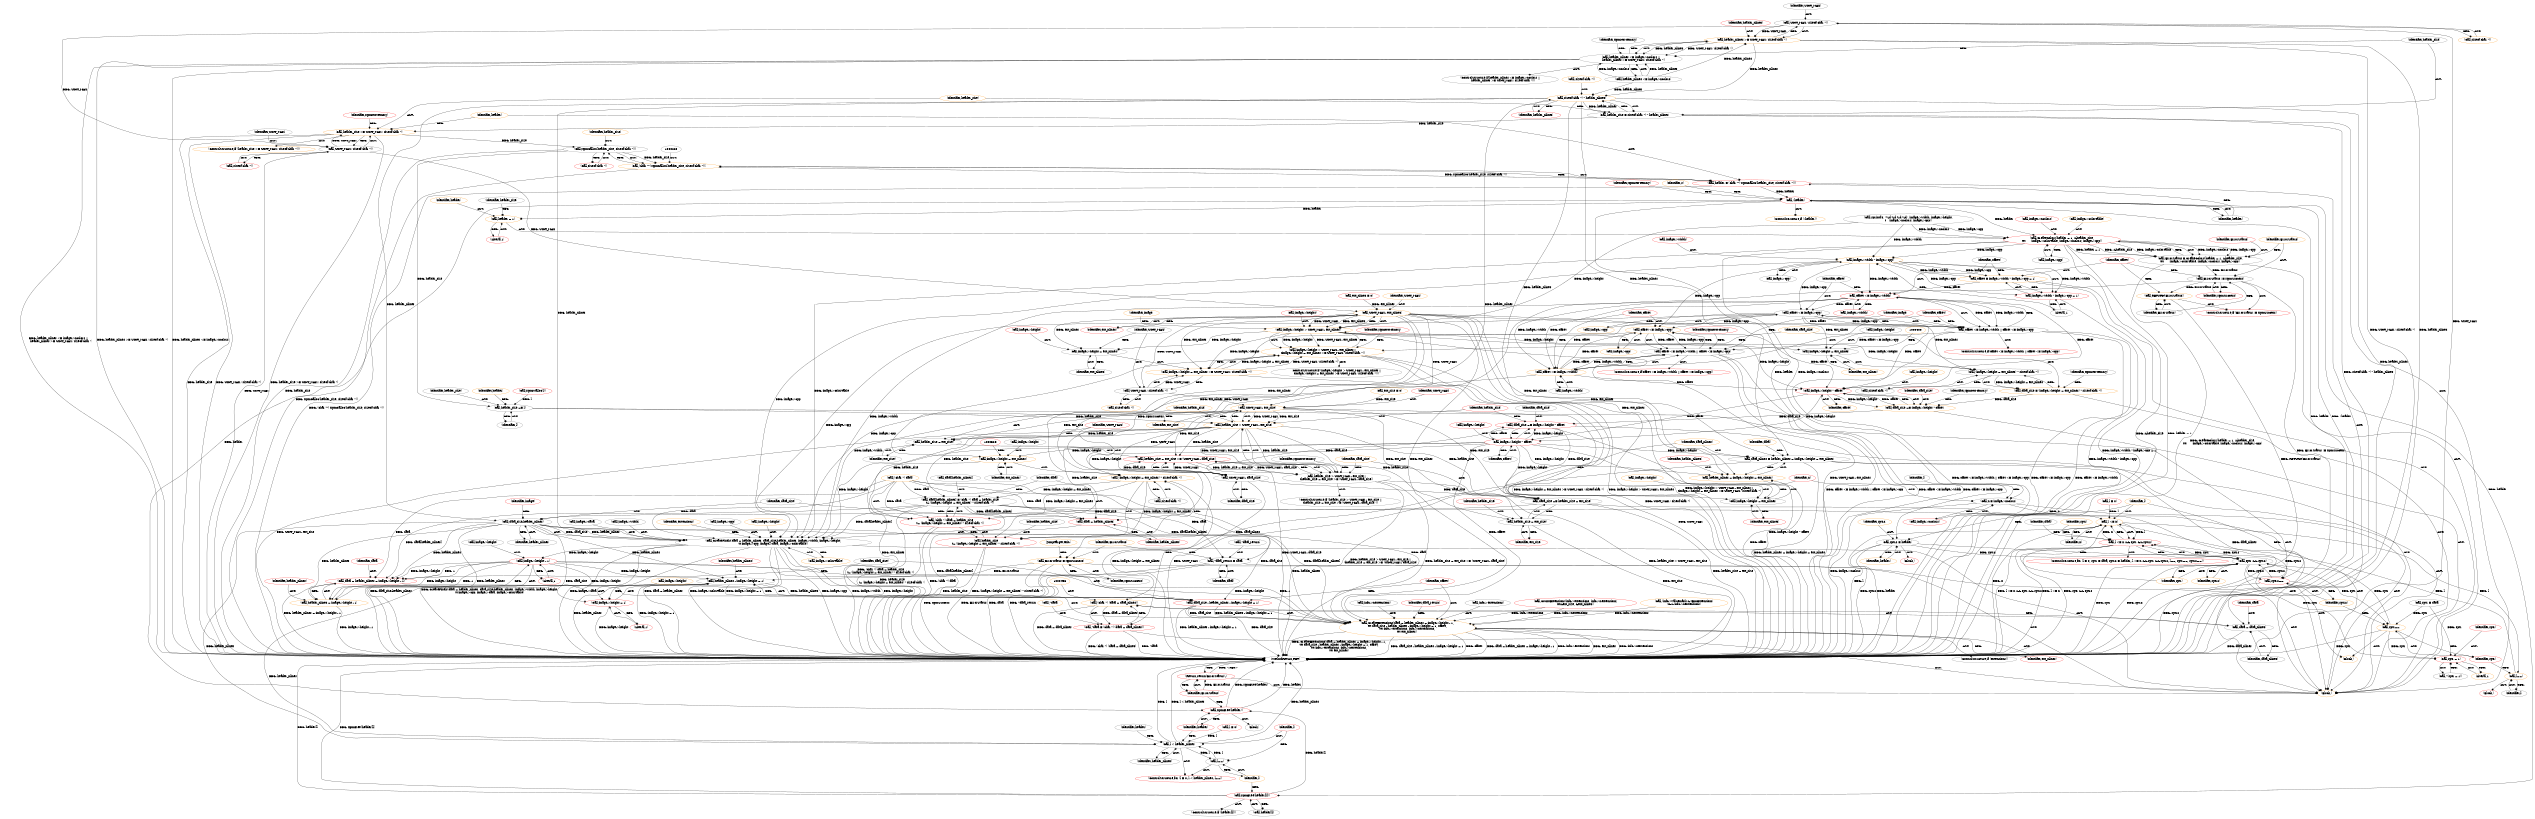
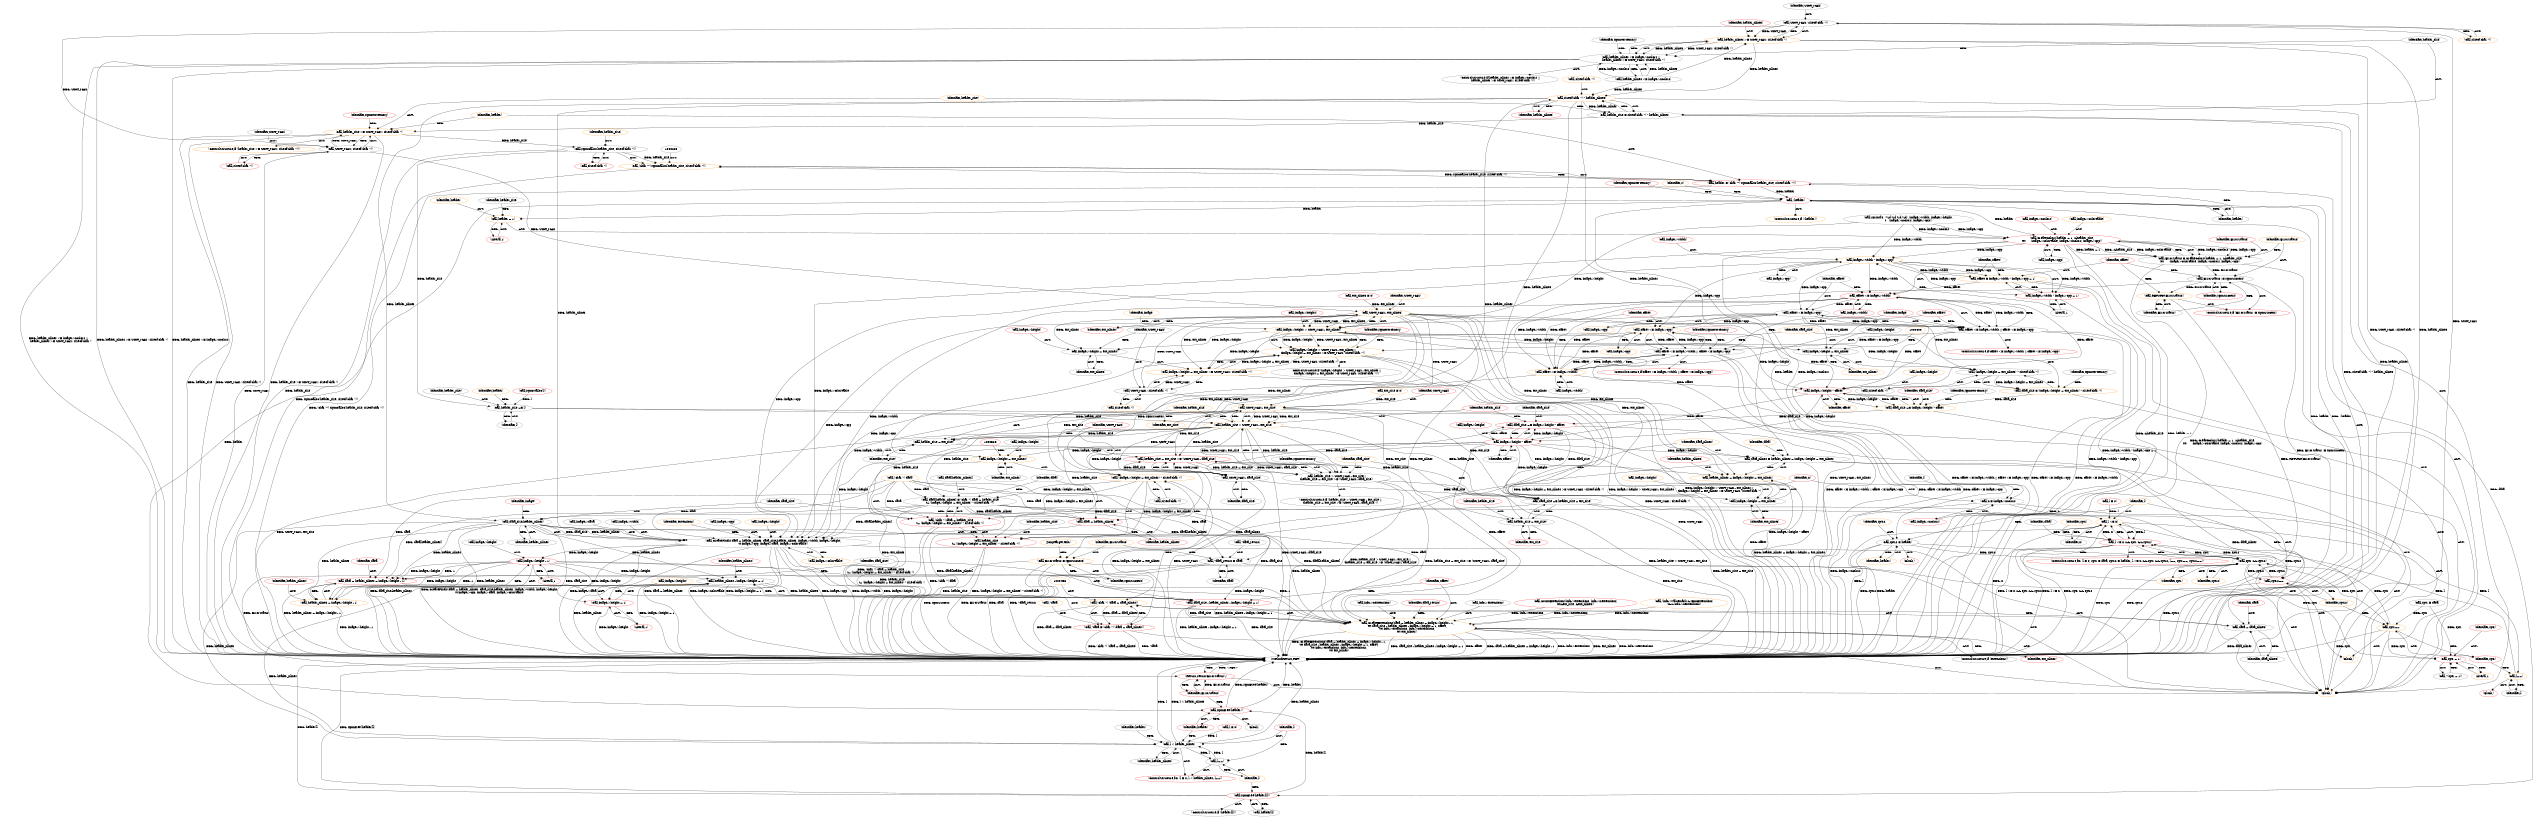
(623, 161) -> none
(2497, 490) -> (2497, 490)
(840, 578) -> (252, 639)
